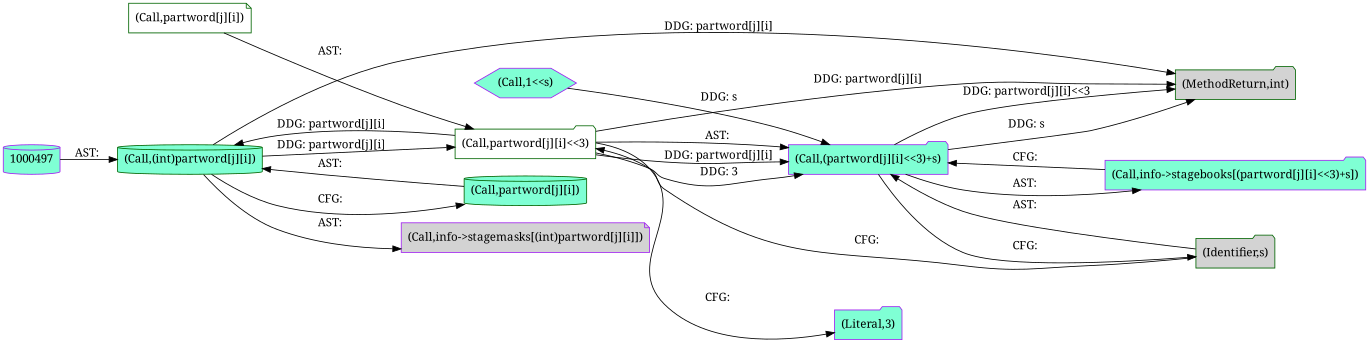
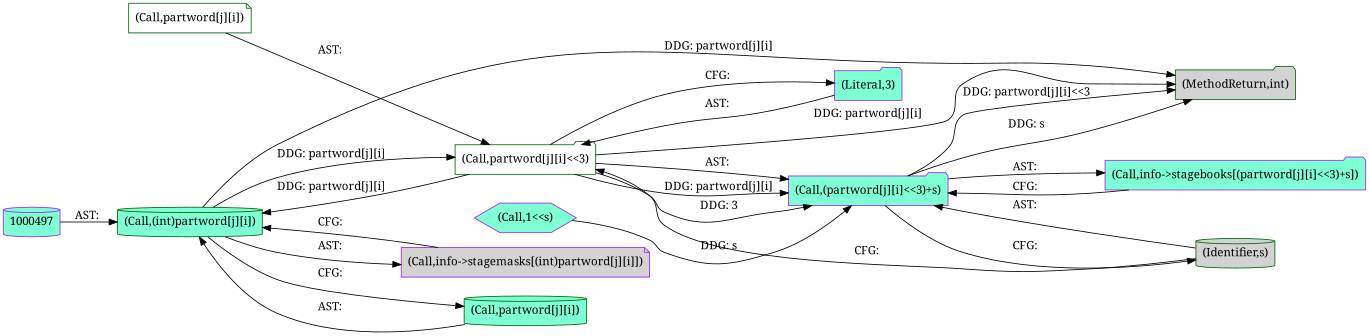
none -> (712, 119)
none -> (355, 236)
(1235, 253) -> (1235, 253)
